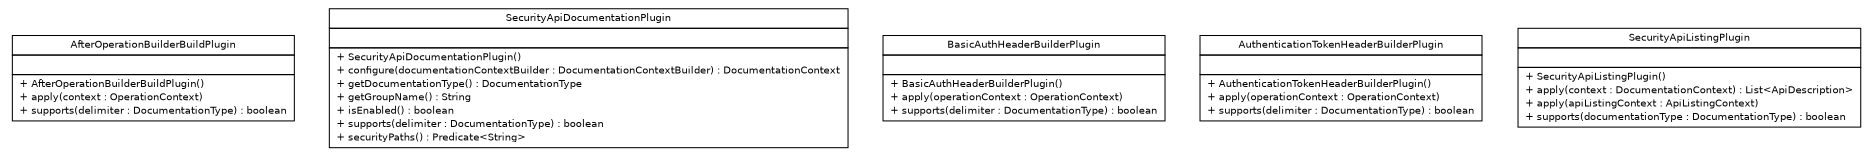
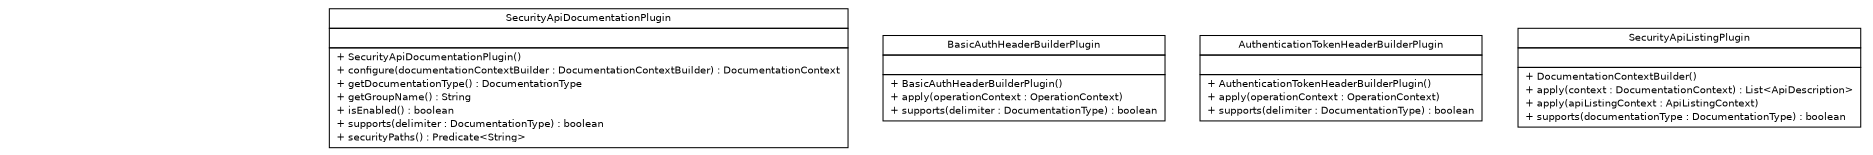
(1596, 77) -> (1611, 77)
(153, 78) -> none
